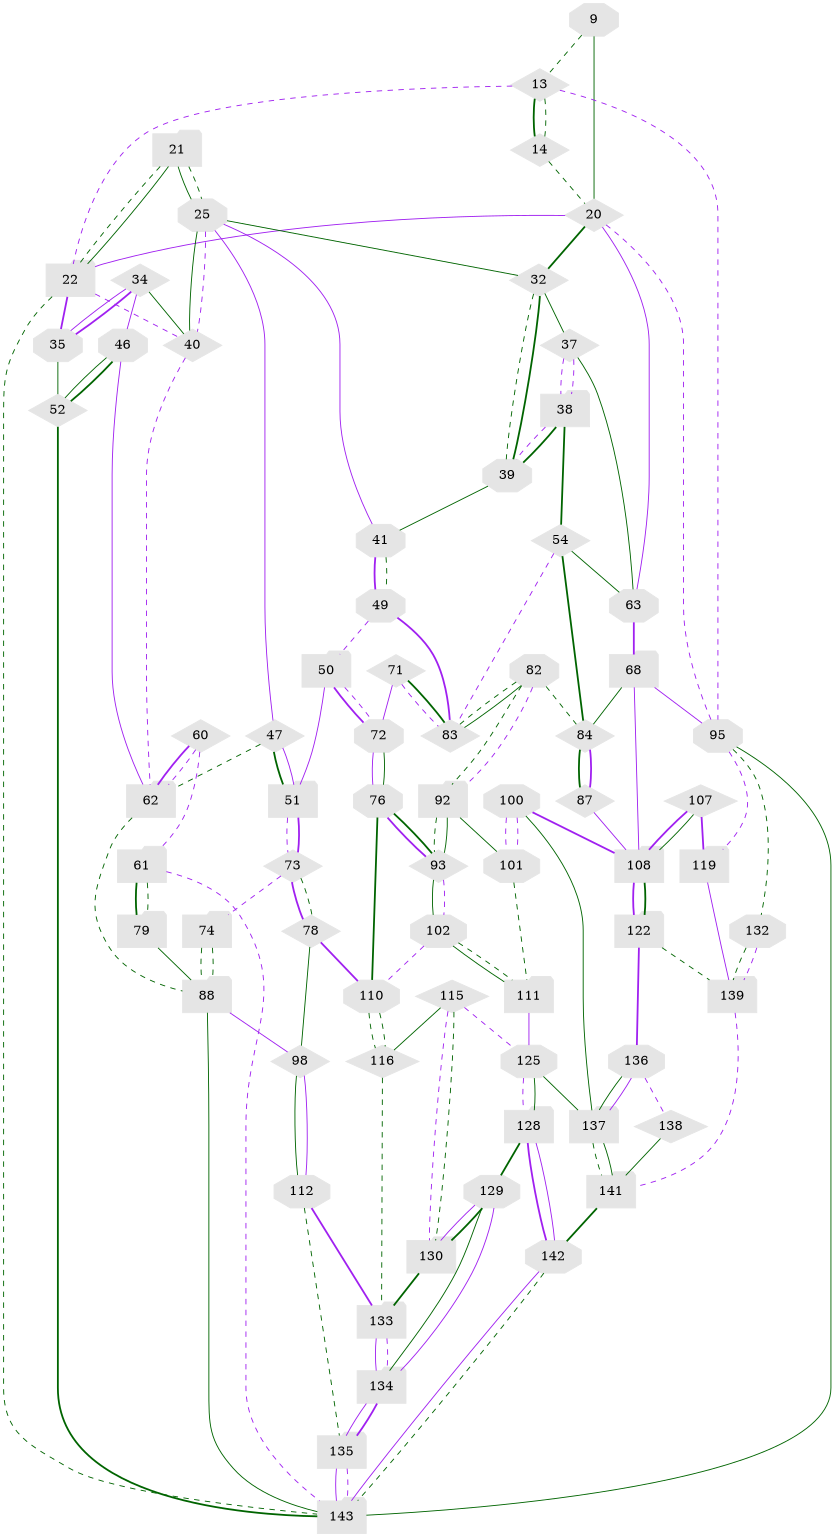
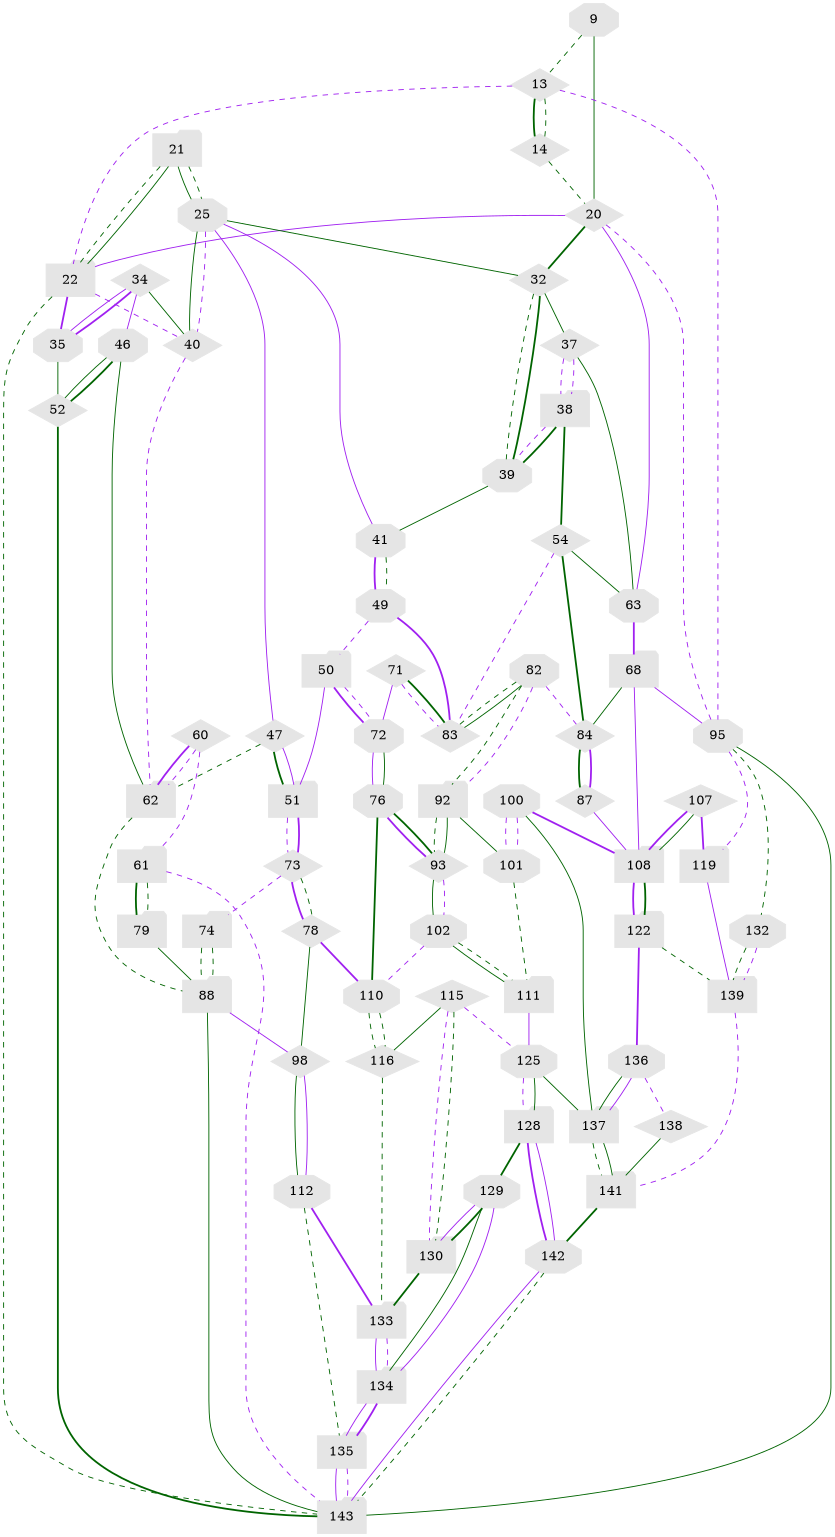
(112, 575) -> (112, 575)
(561, 705) -> (561, 705)
